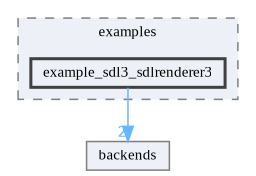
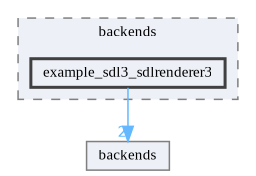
(128, 32) -> (128, 32)
